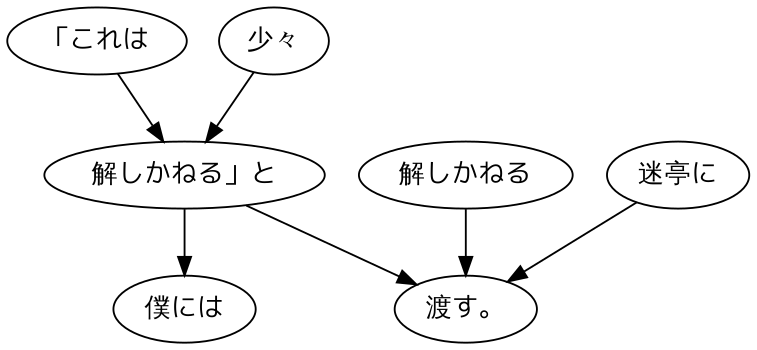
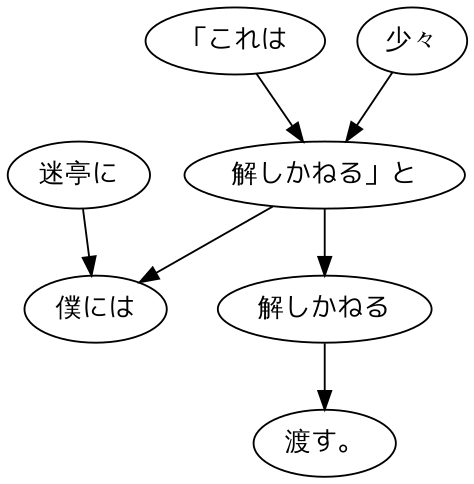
(580, 237) -> (86, 233)
(323, 241) -> (325, 233)
